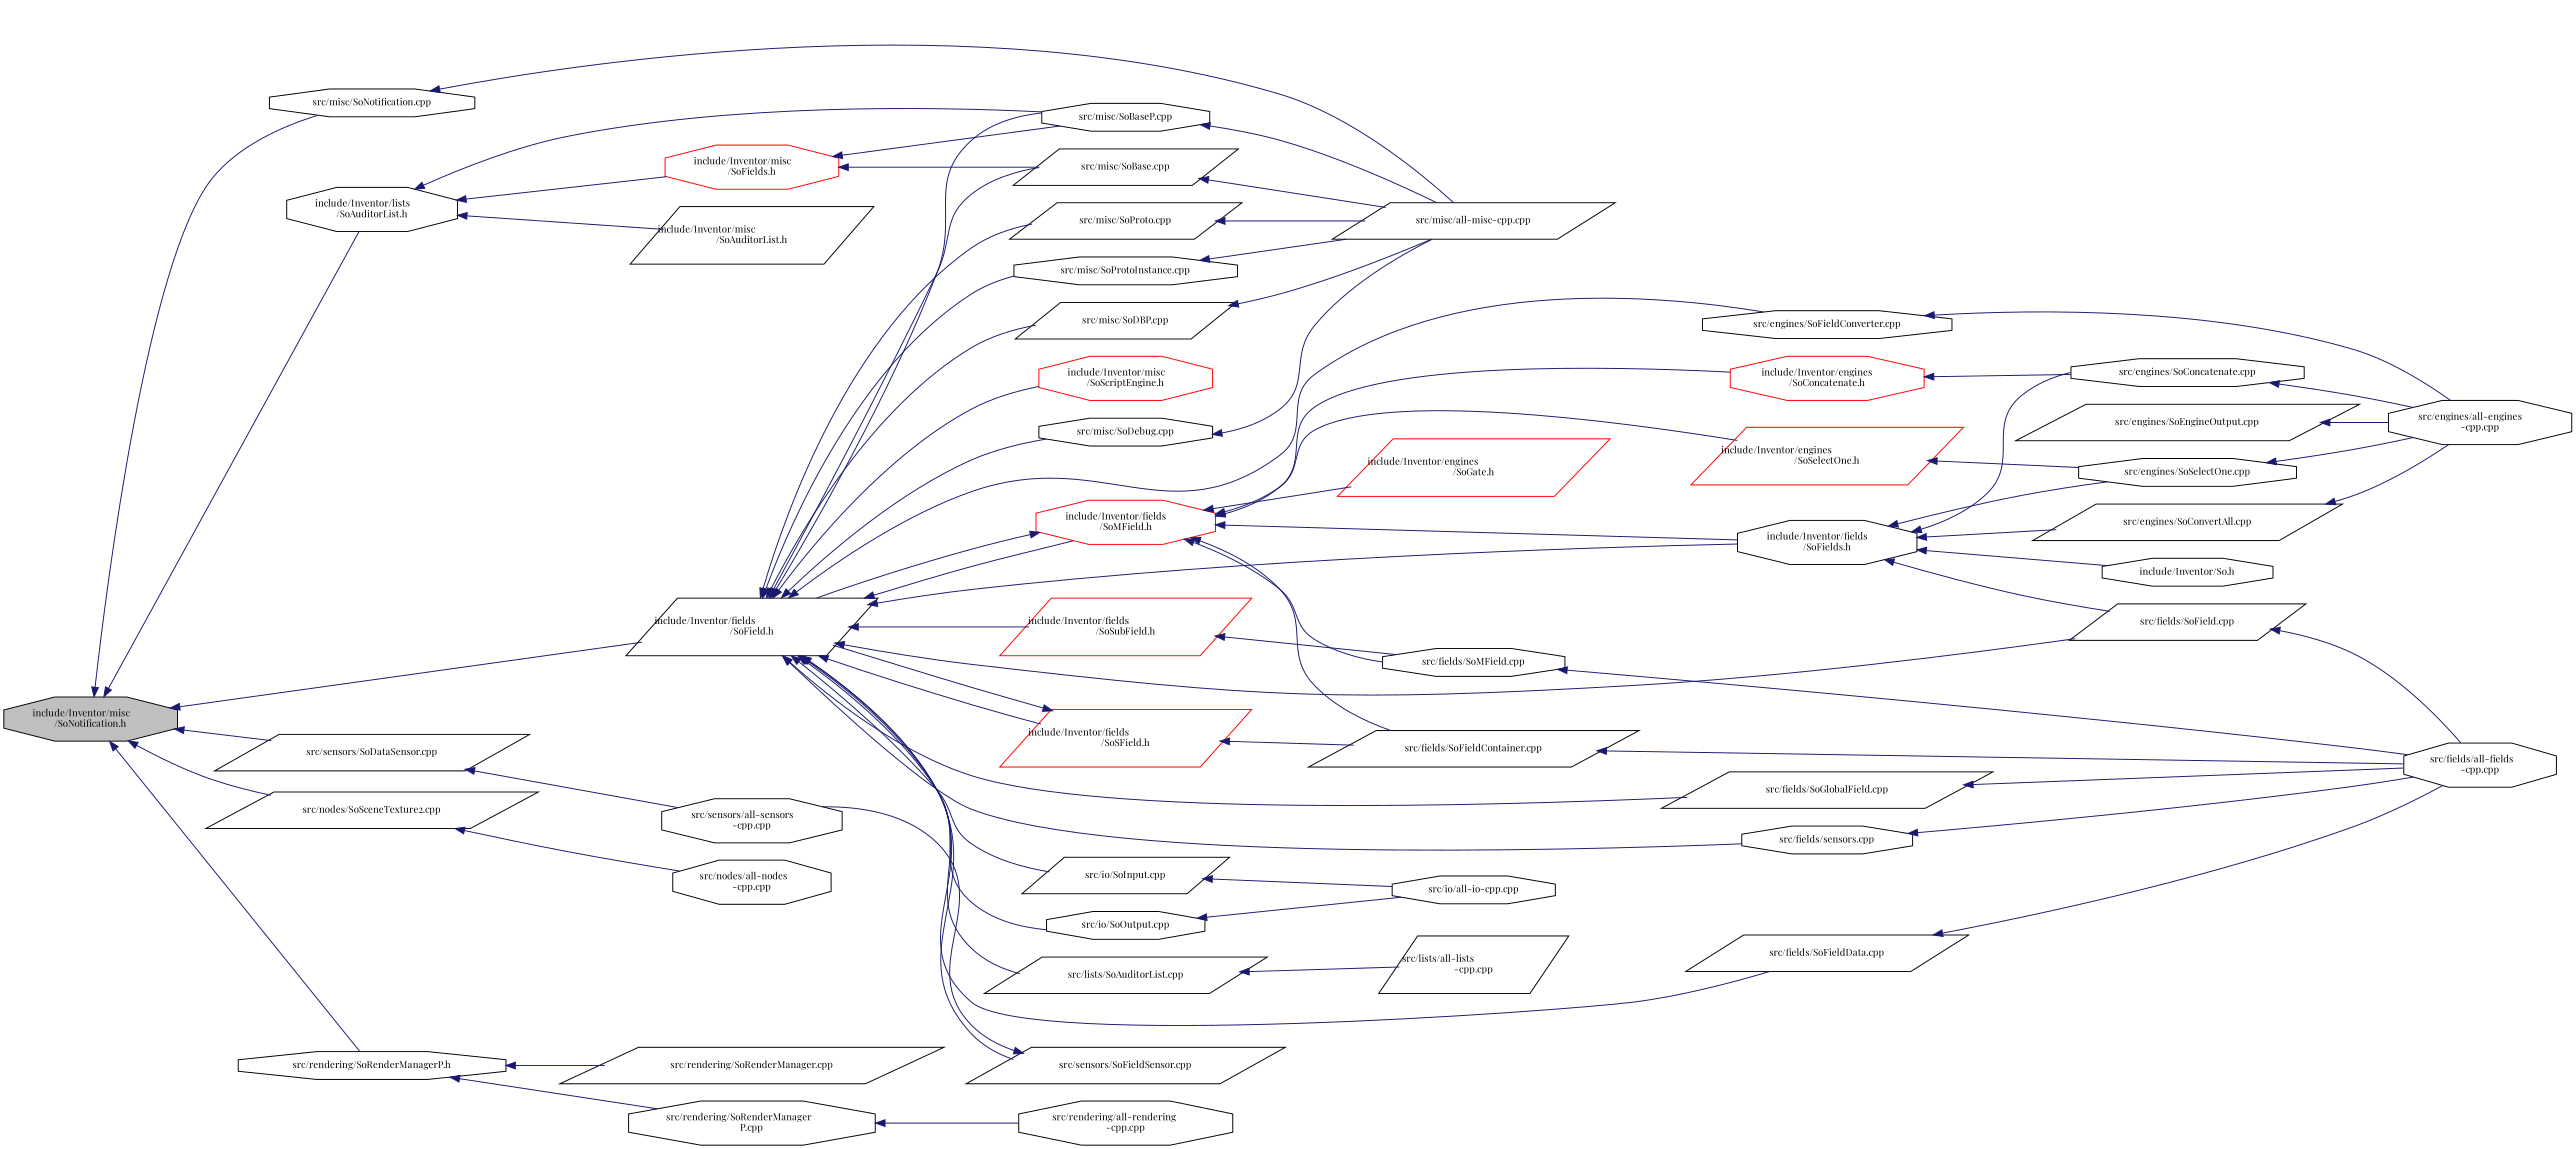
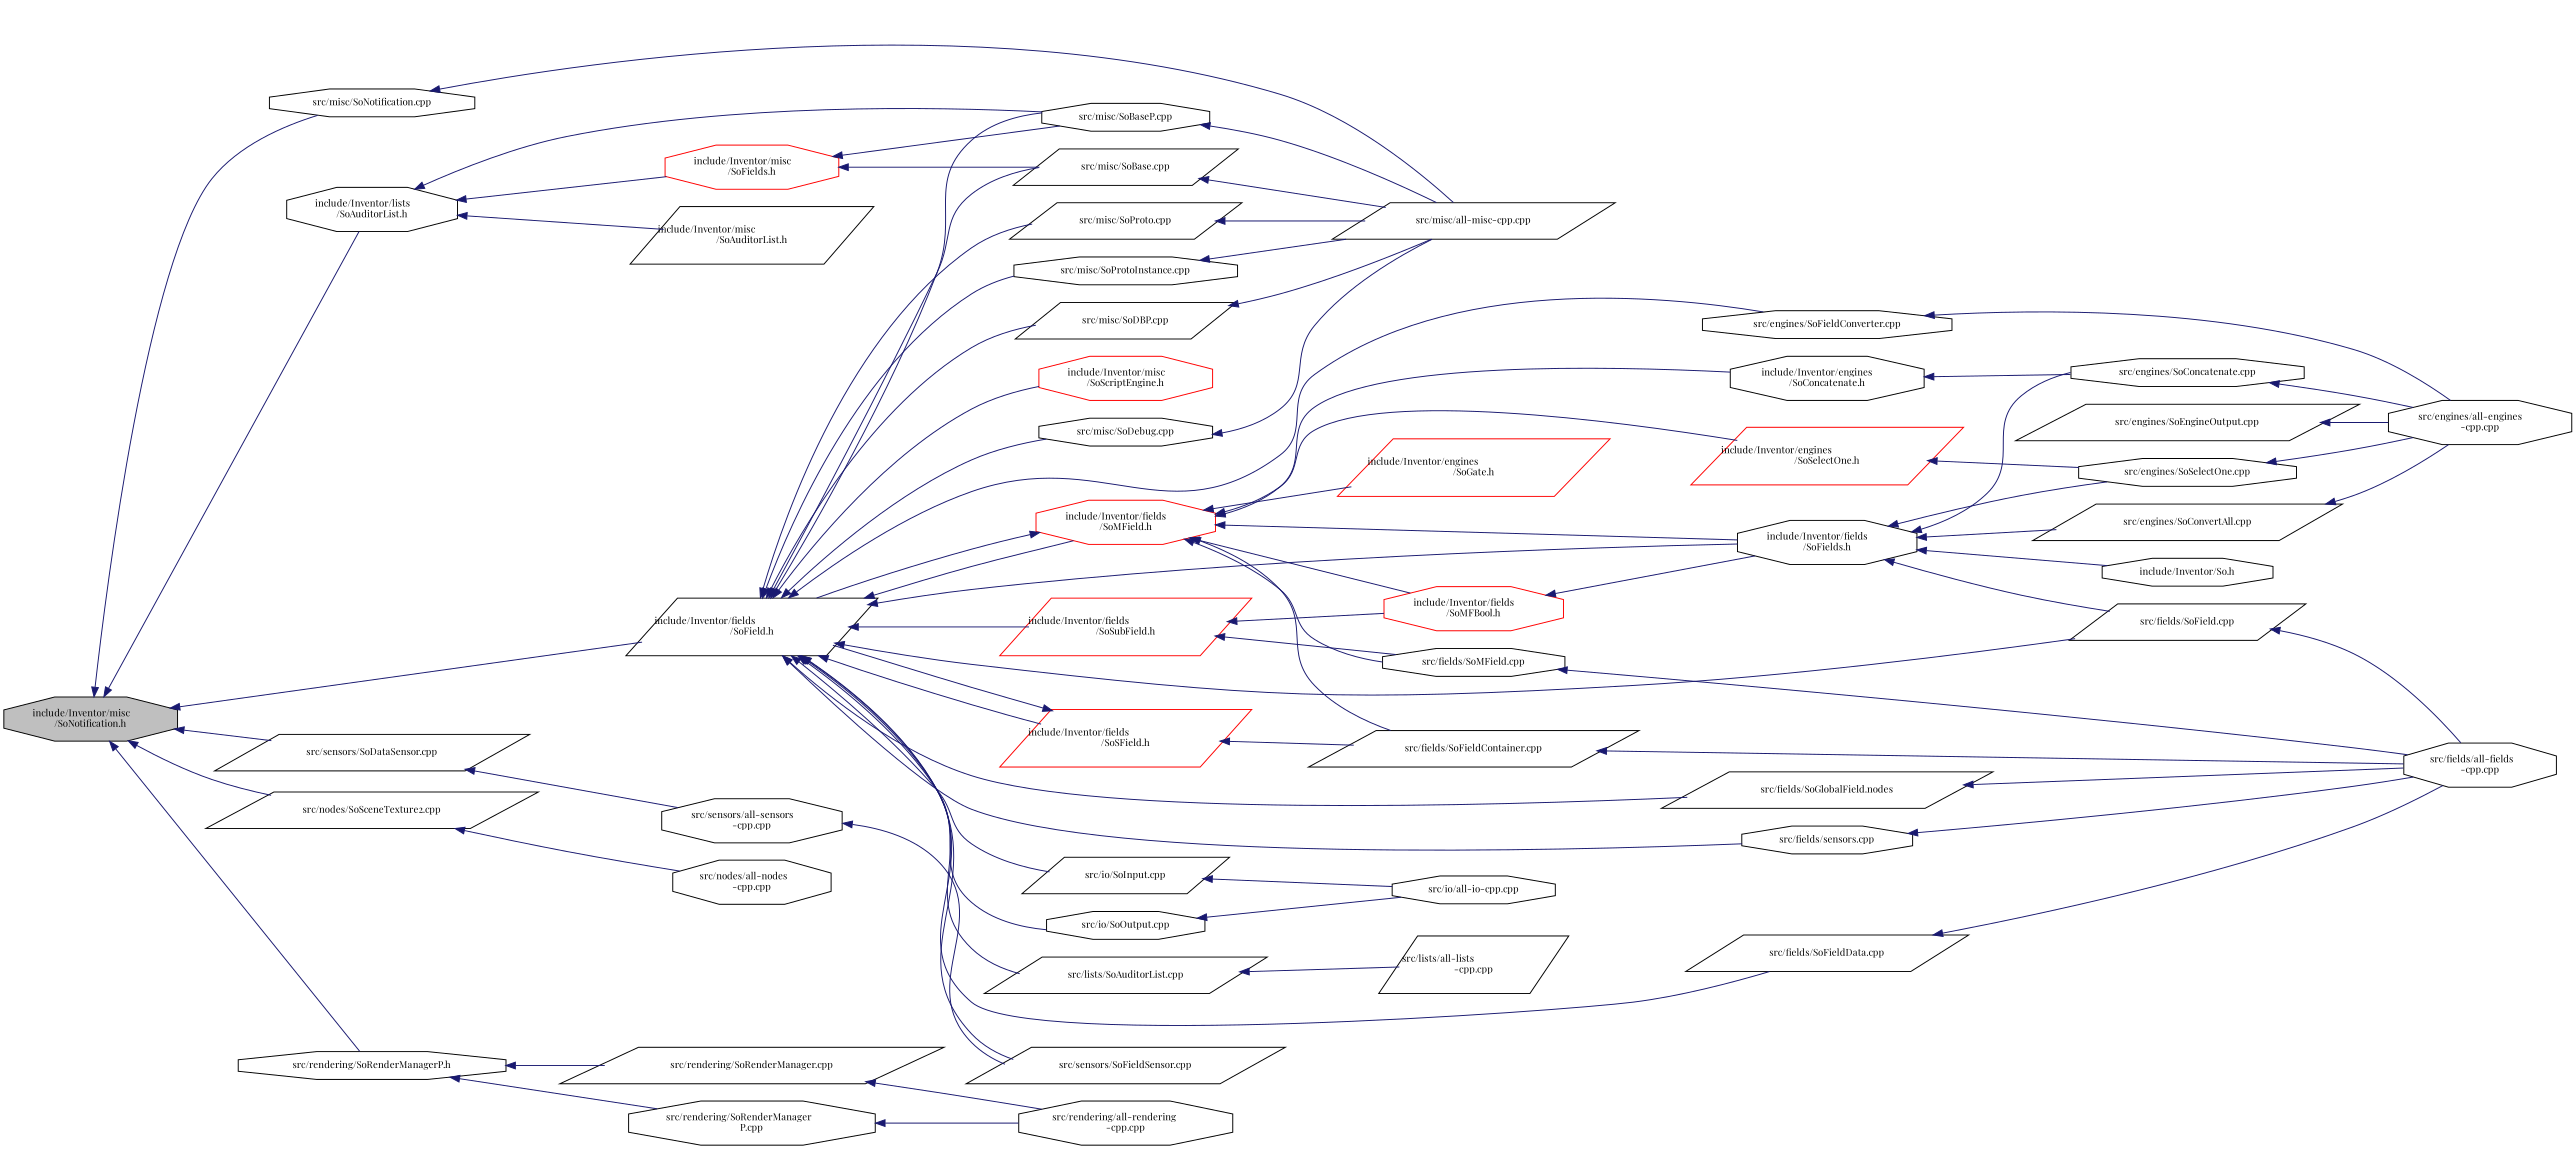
(1827, 378) -> (1827, 378)
none -> (1474, 609)
(1827, 790) -> (1827, 790)
(959, 898) -> (959, 917)
none -> (959, 1096)
